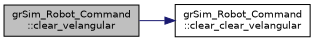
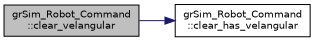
(243, 21) -> (243, 21)
